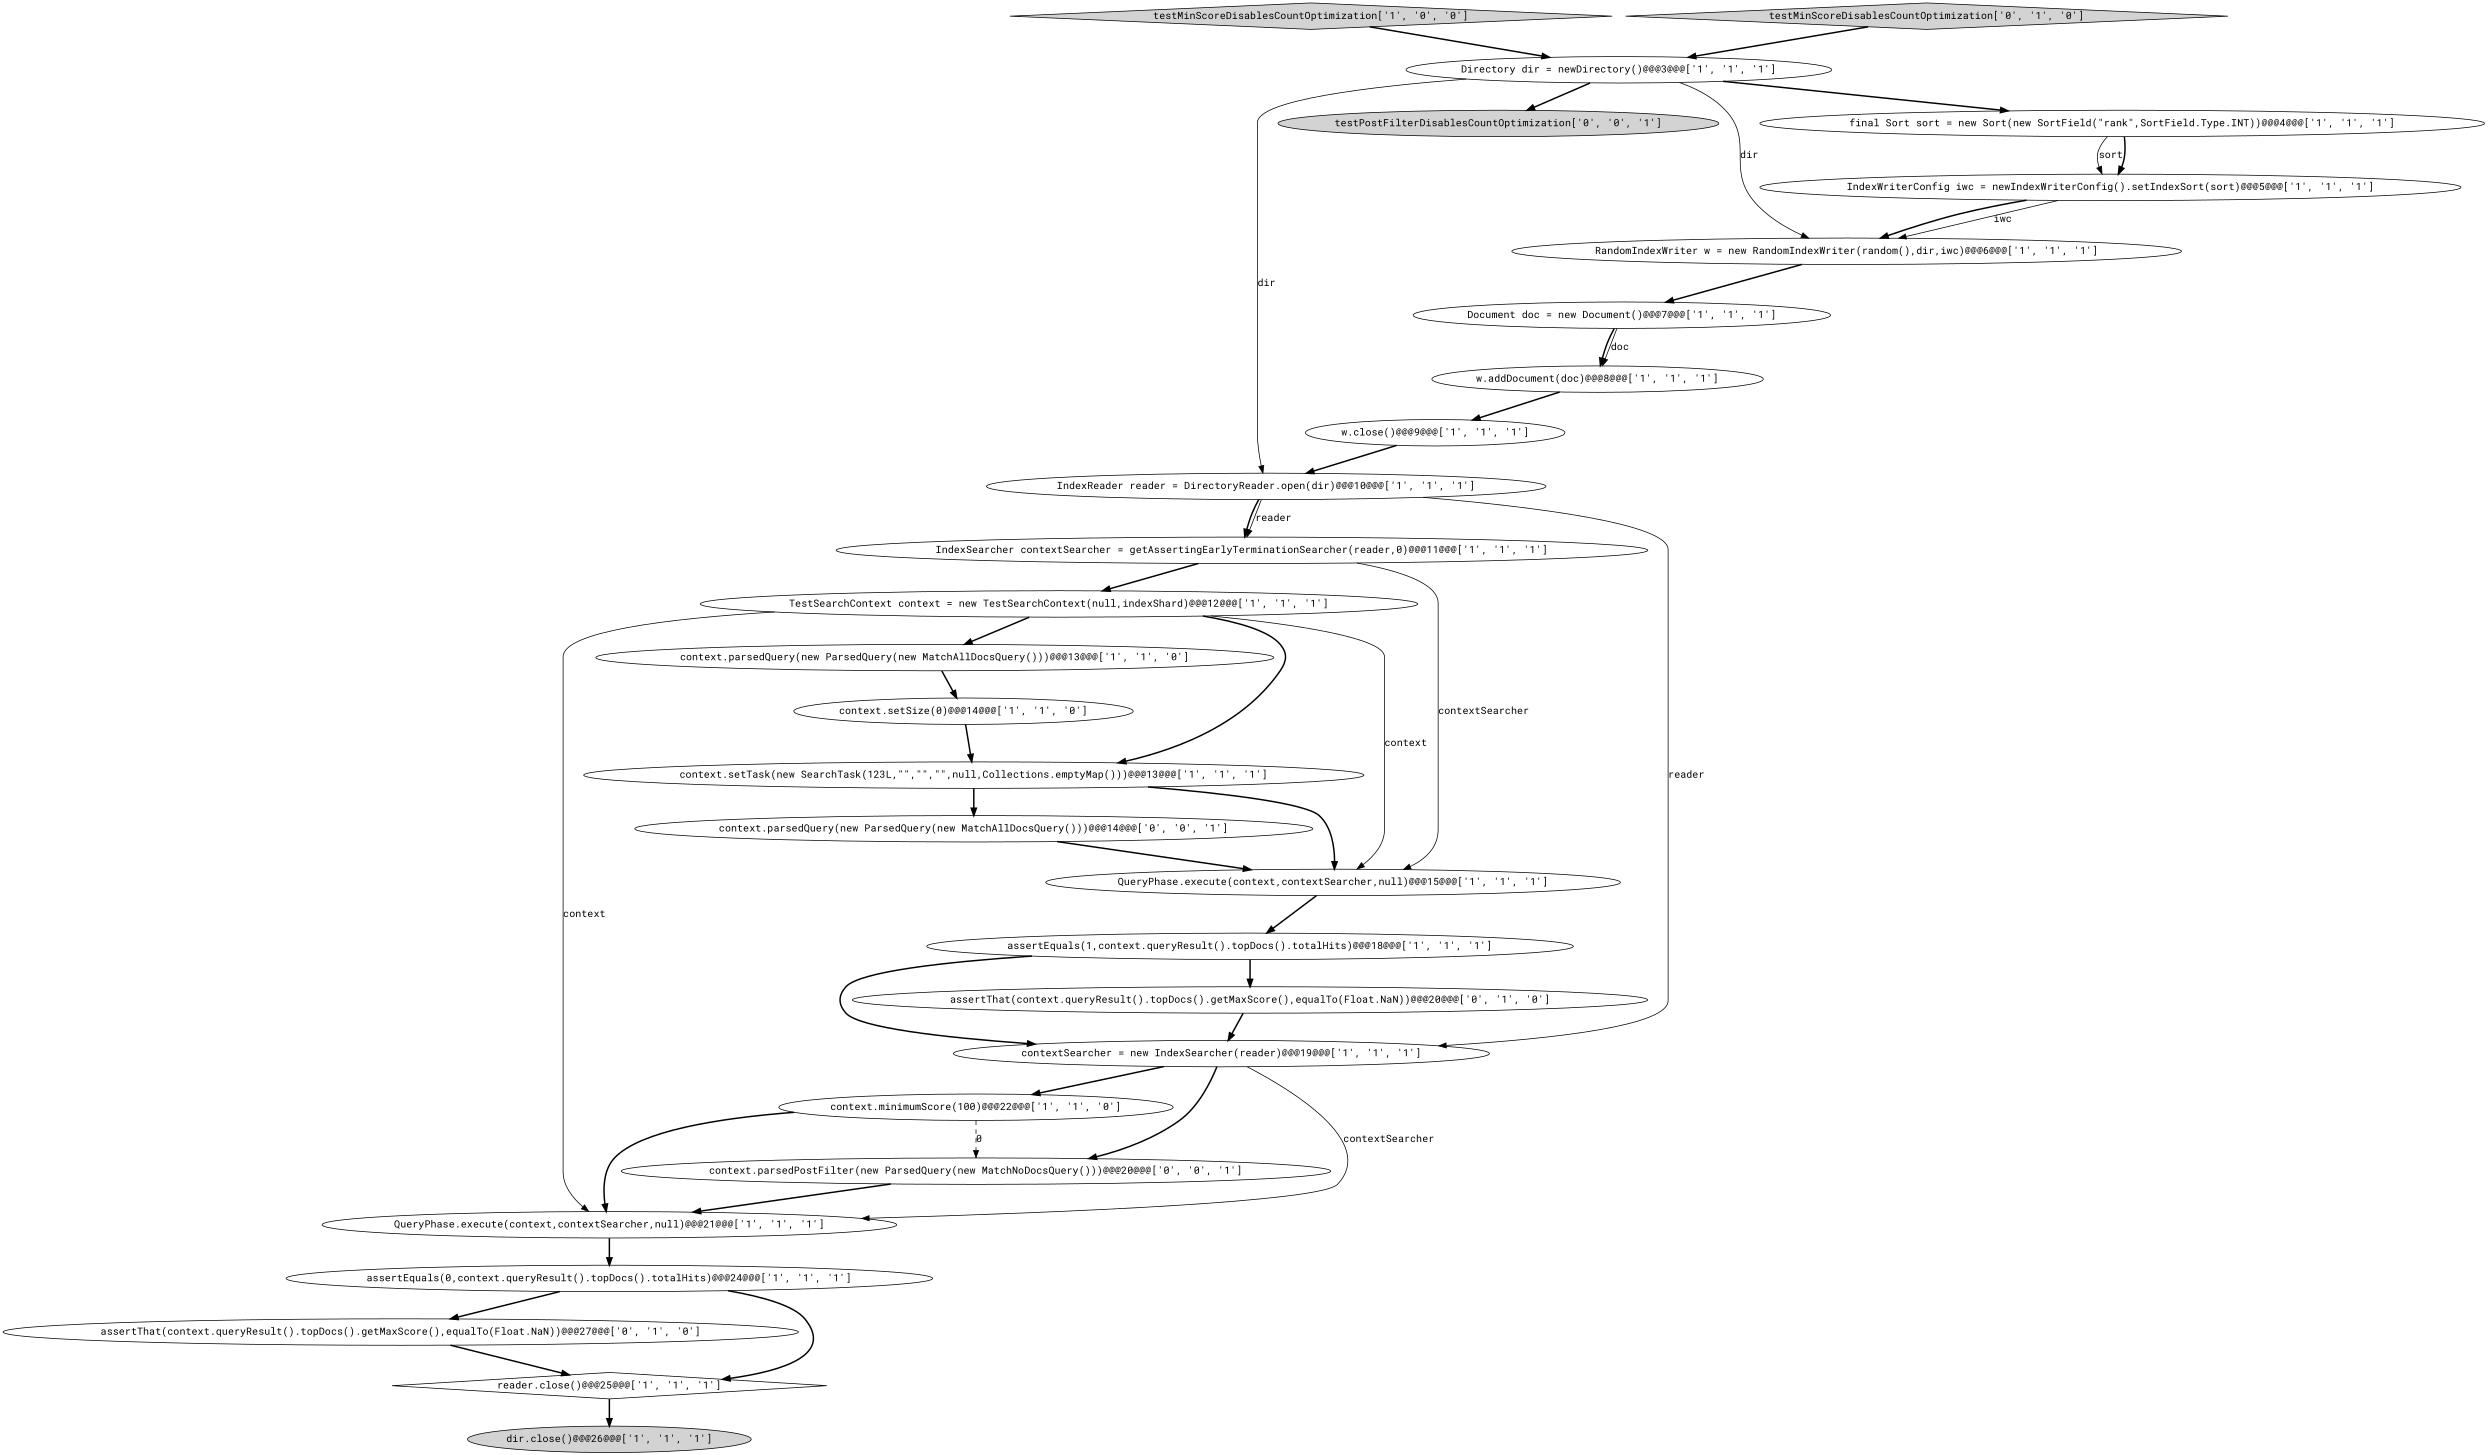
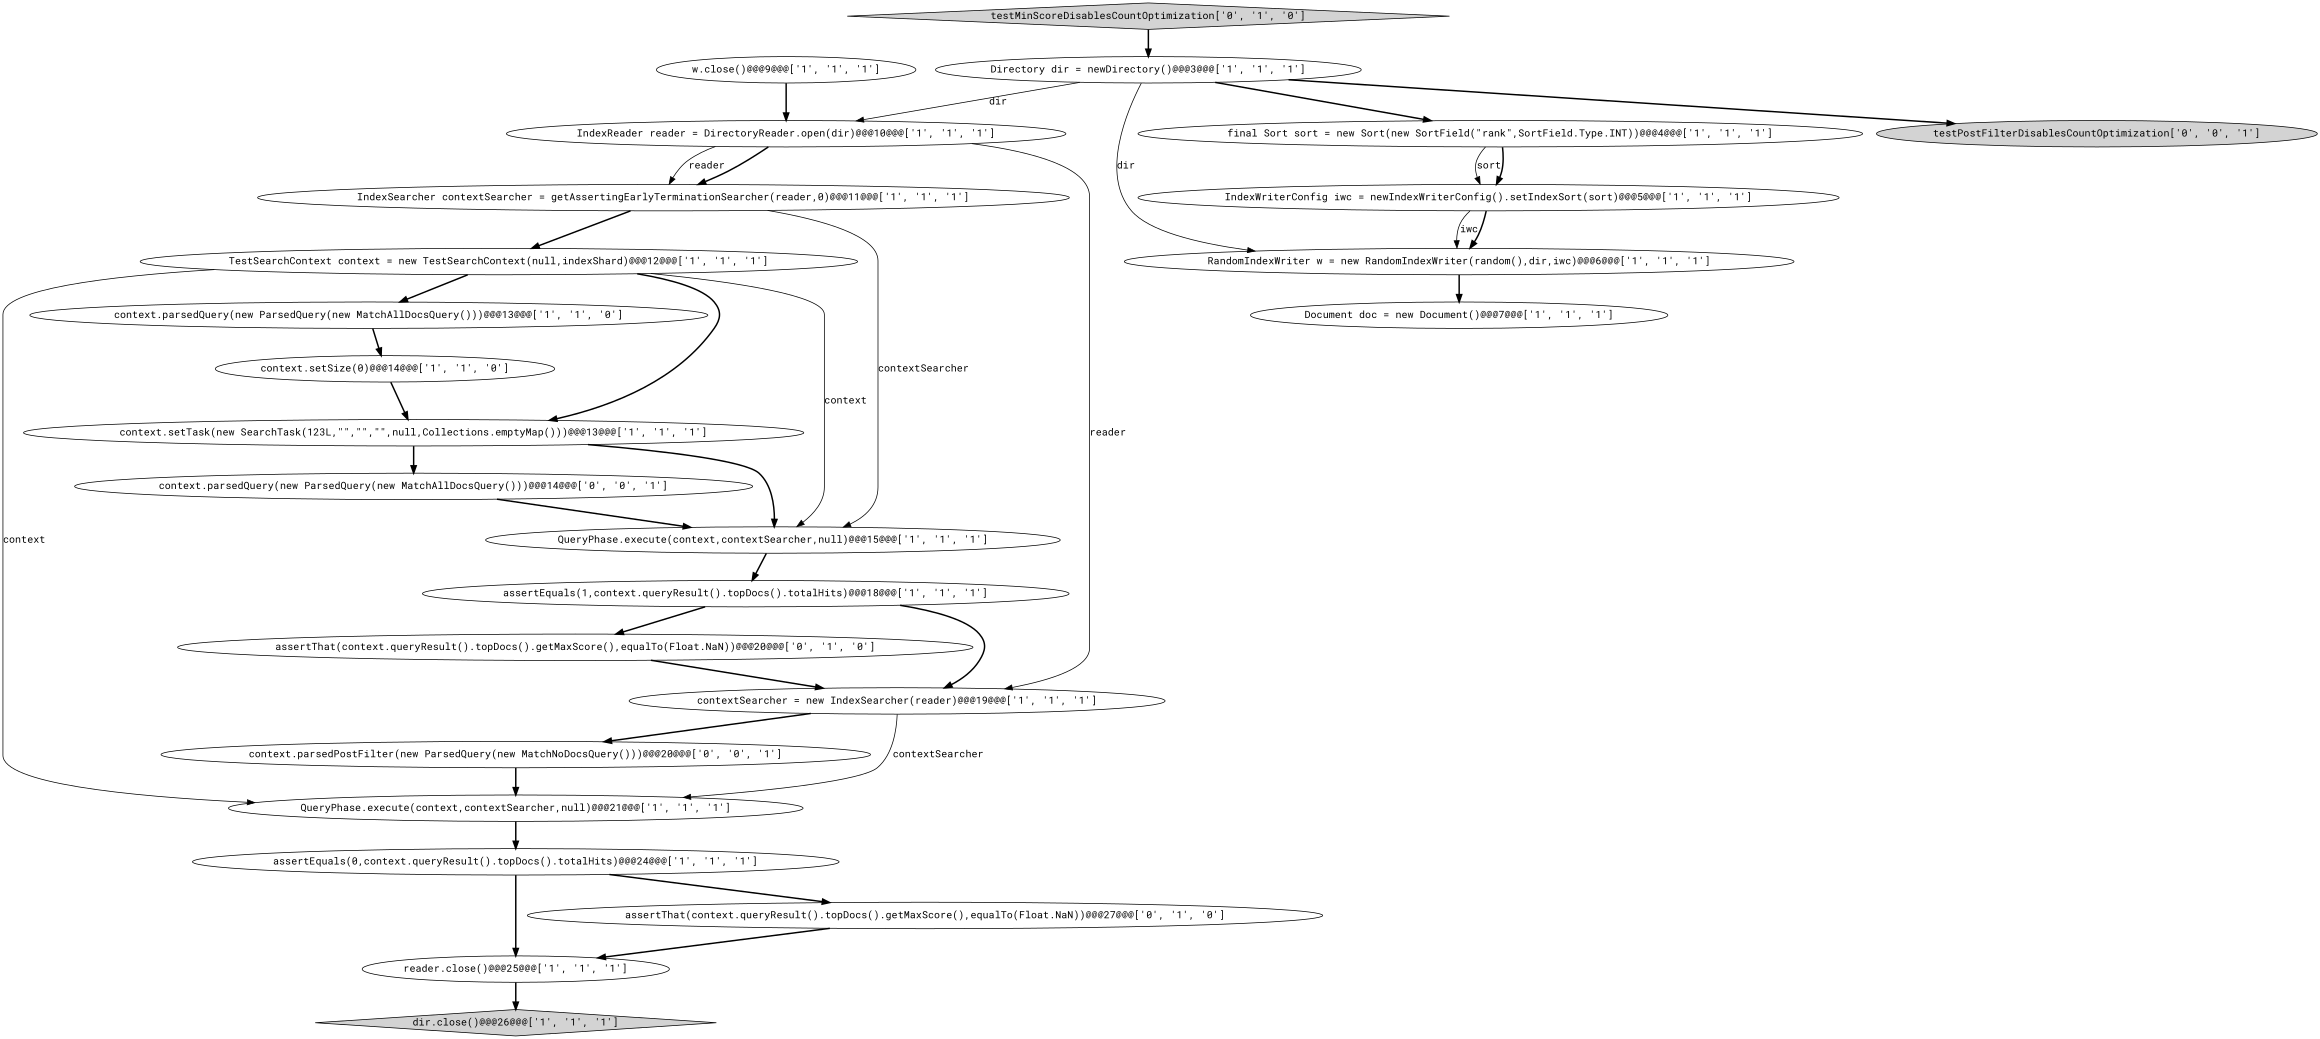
(1311, 16) -> none
(1598, 379) -> none
(976, 1107) -> none
(609, 1386) -> (516, 969)
(609, 1439) -> (516, 1023)
